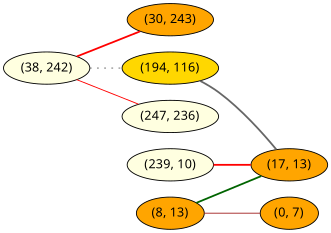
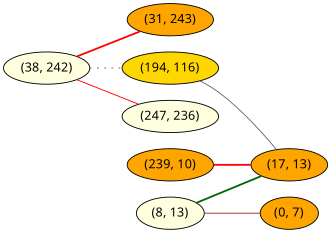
(170, 20) -> (170, 20)
(241, 112) -> (241, 112)
(170, 165) -> (170, 165)
(170, 213) -> (170, 213)
